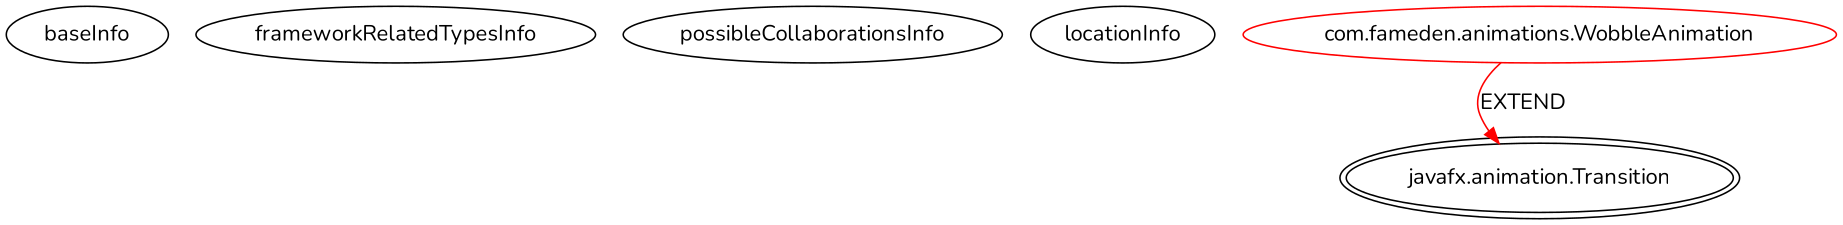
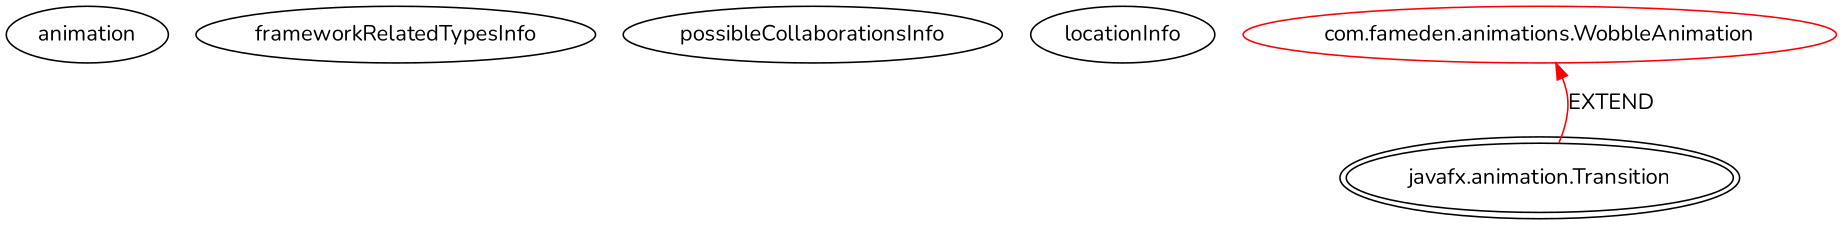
(87, 35) -> (87, 35)
(1479, 94) -> (1568, 111)
